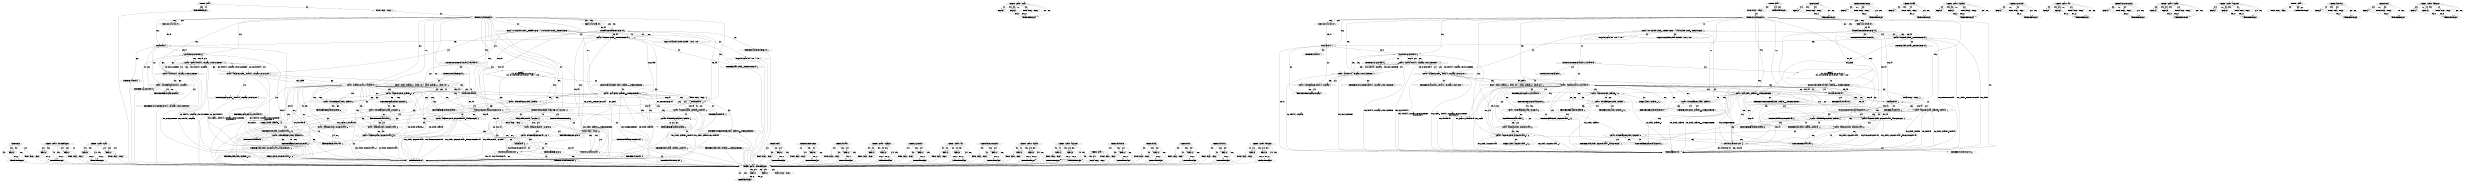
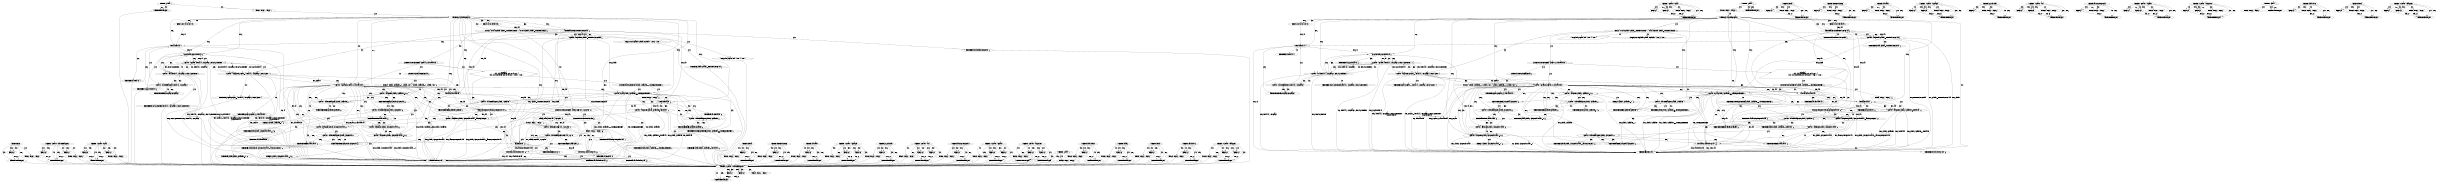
(543, 115) -> (568, 115)
(539, 123) -> (562, 123)
none -> (583, 134)
none -> (563, 140)
